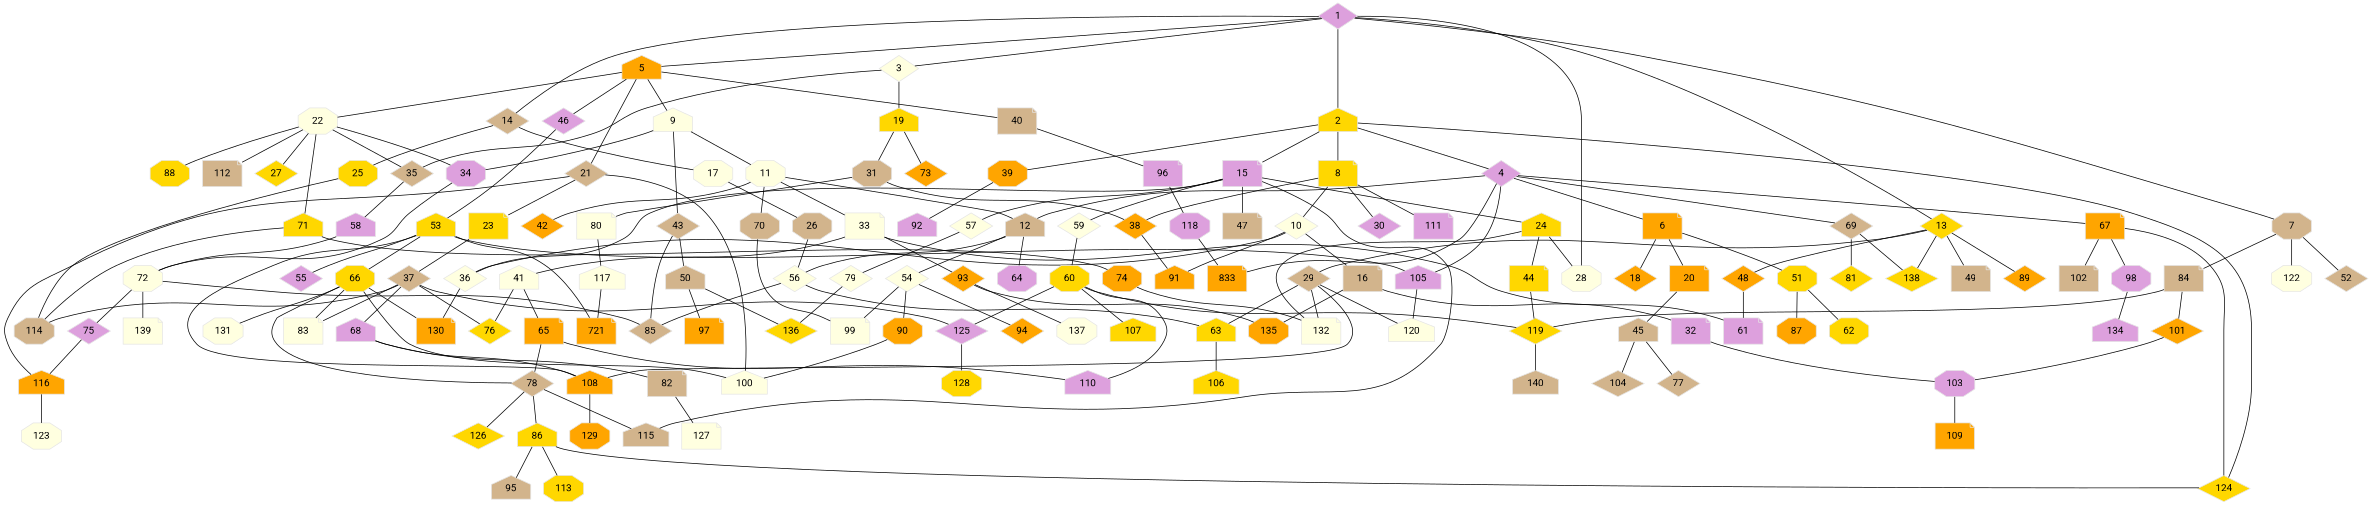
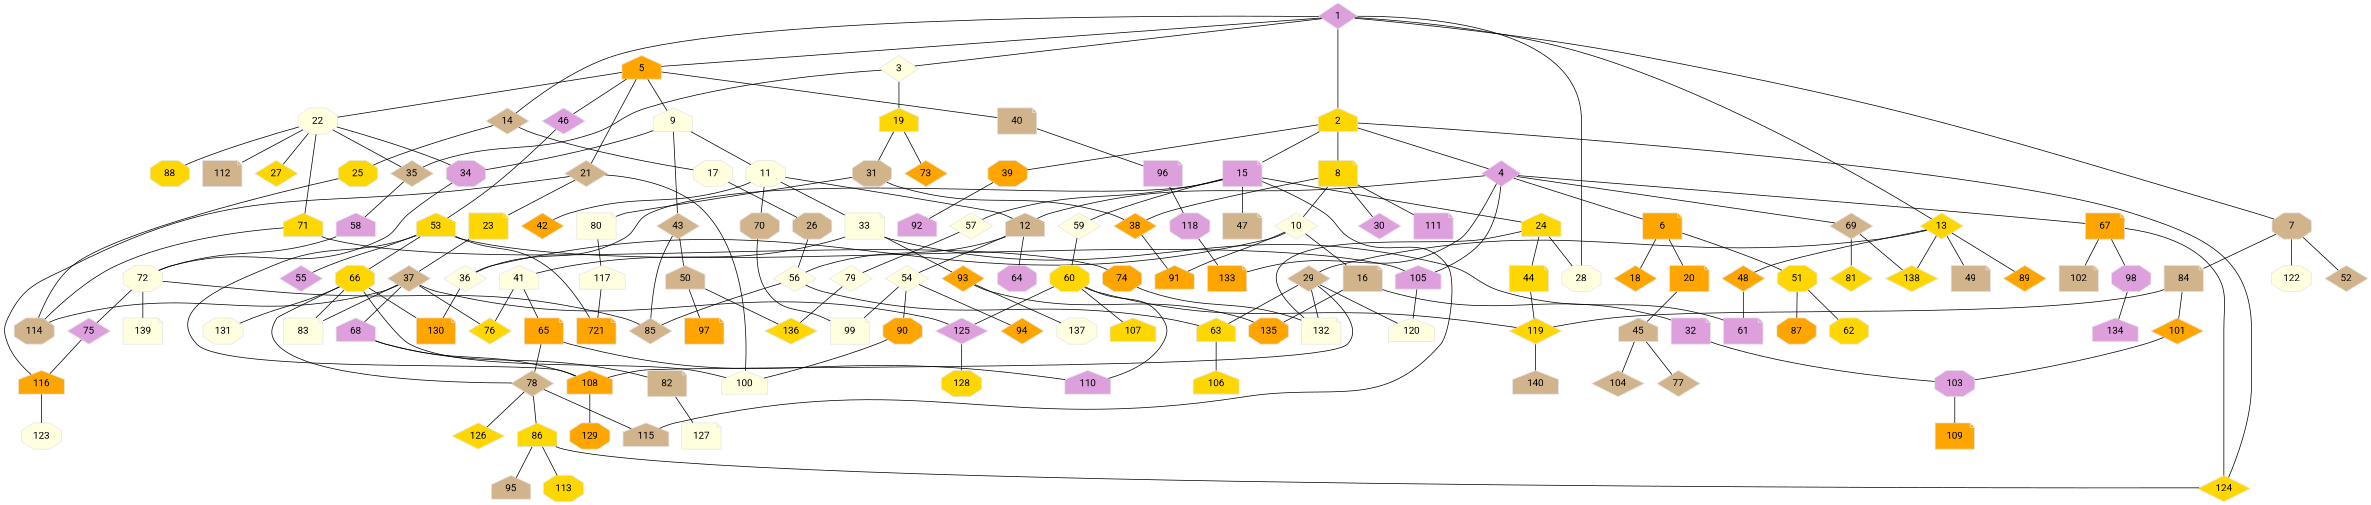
(1227, 279) -> (1227, 279)
